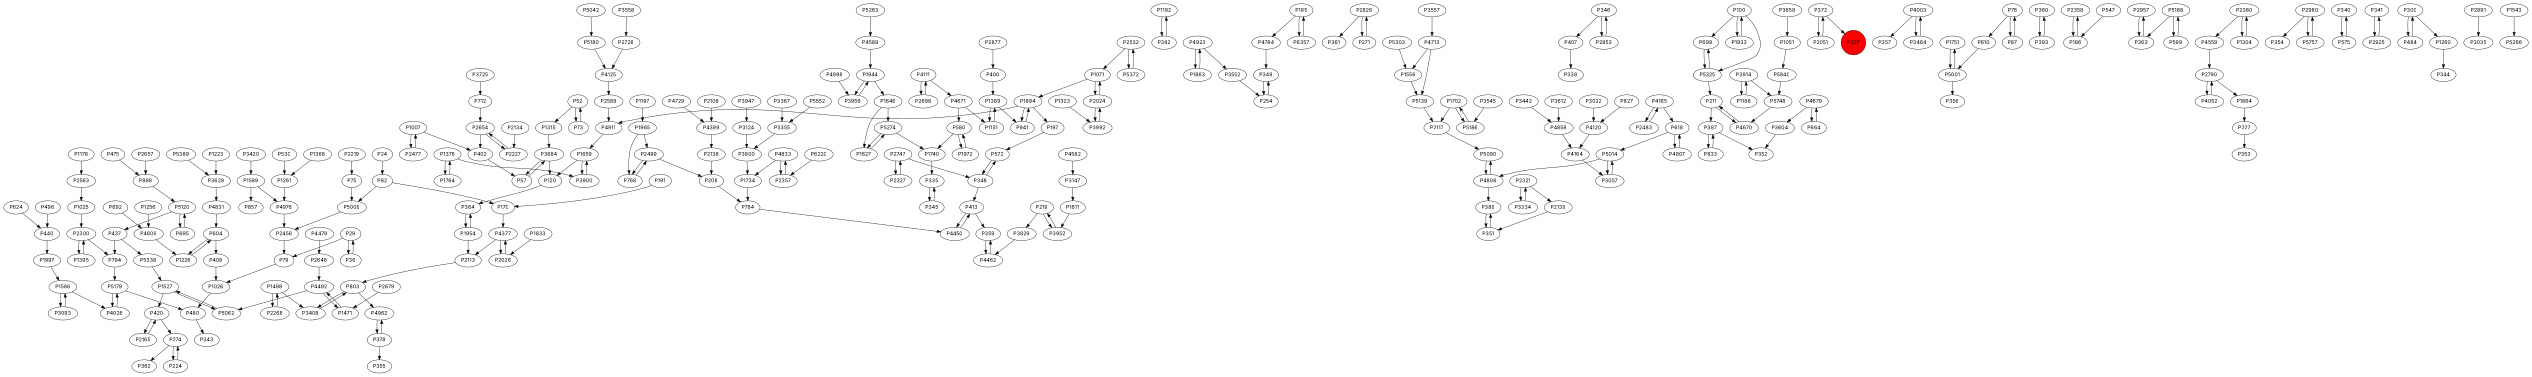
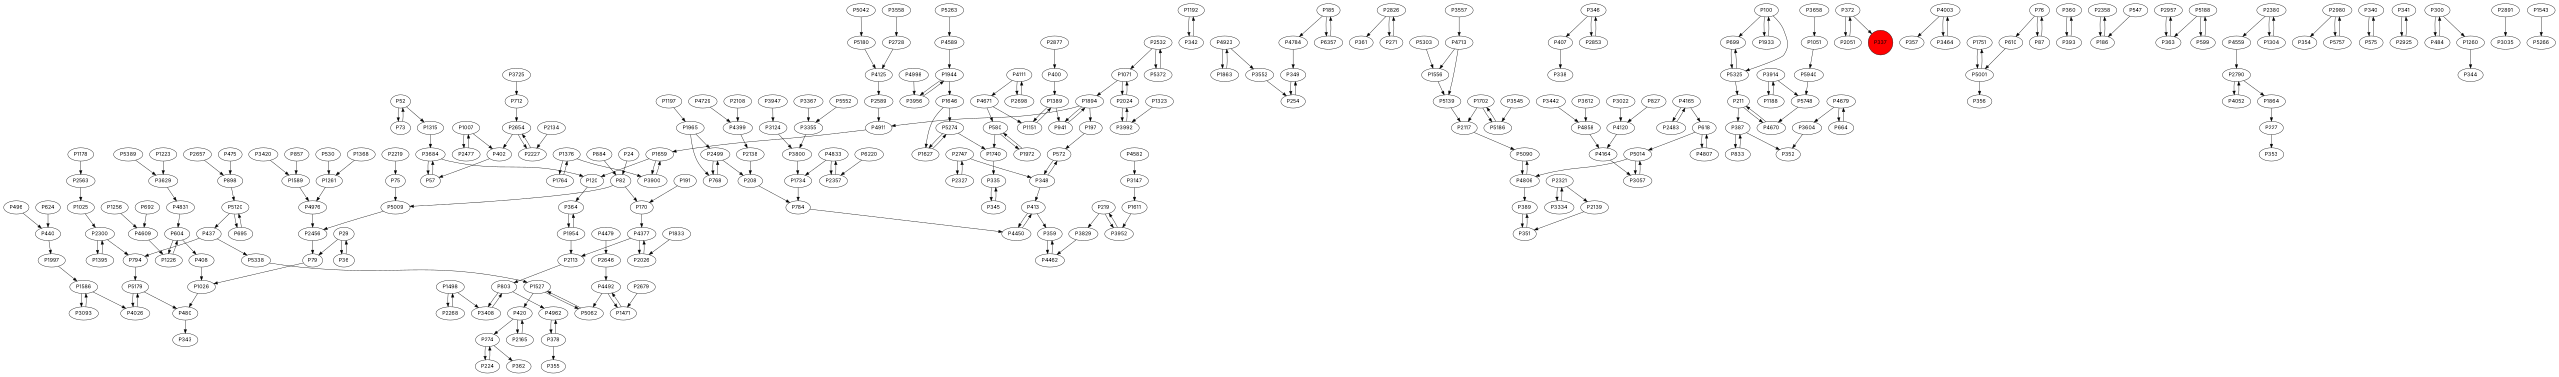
none -> (599, 154)
(251, 192) -> (296, 166)
